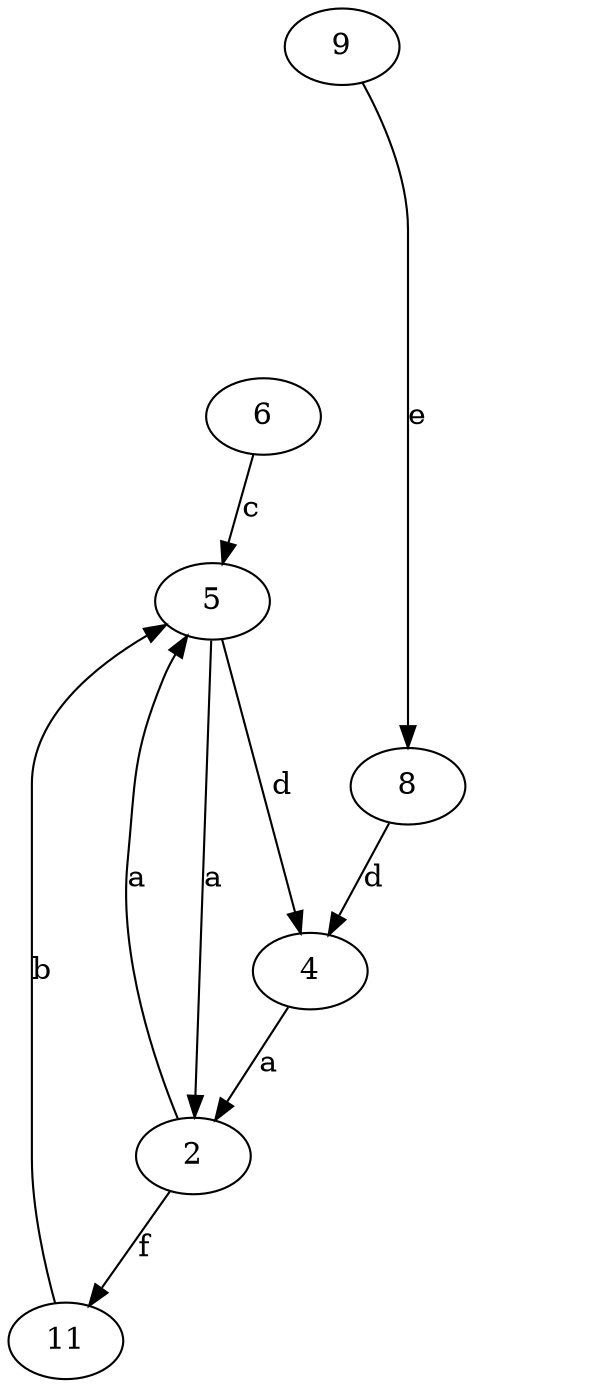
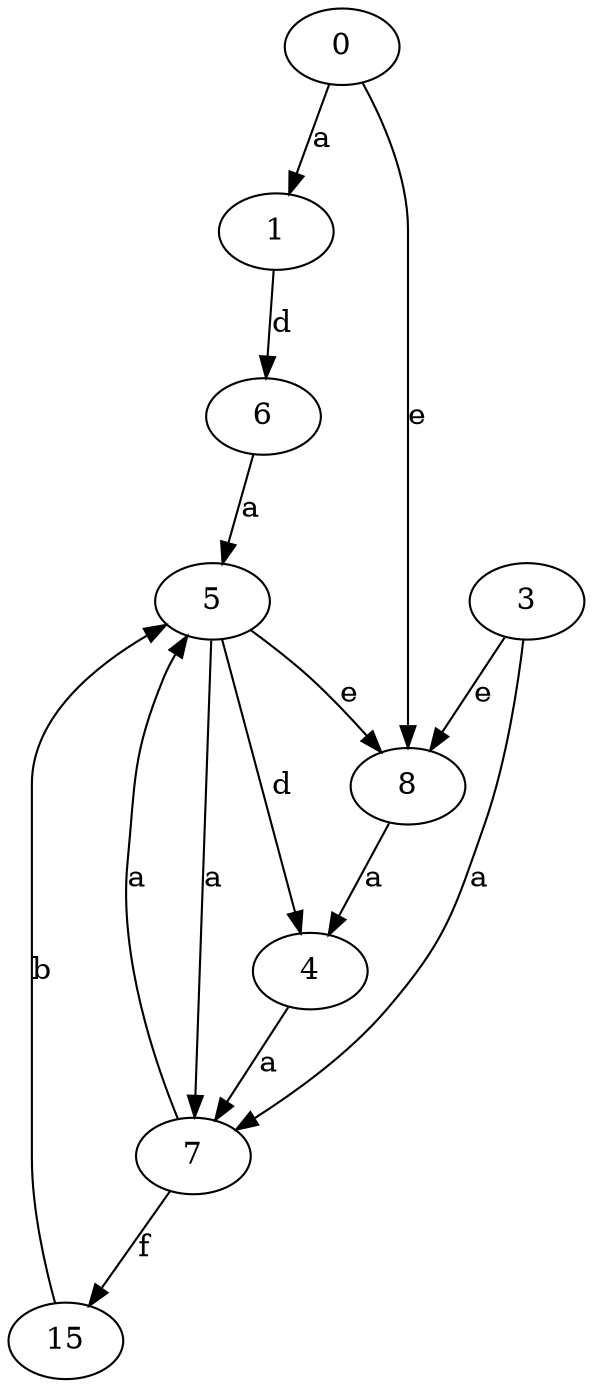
(342, 47) -> (342, 47)
none -> (276, 232)
(251, 509) -> (251, 509)
none -> (527, 601)
none -> (312, 679)
(374, 879) -> (374, 879)
(193, 1156) -> (193, 1156)
(66, 1341) -> (66, 1341)
